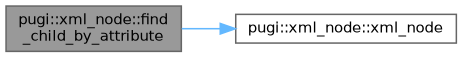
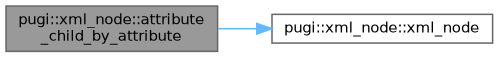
(94, 29) -> (112, 29)
